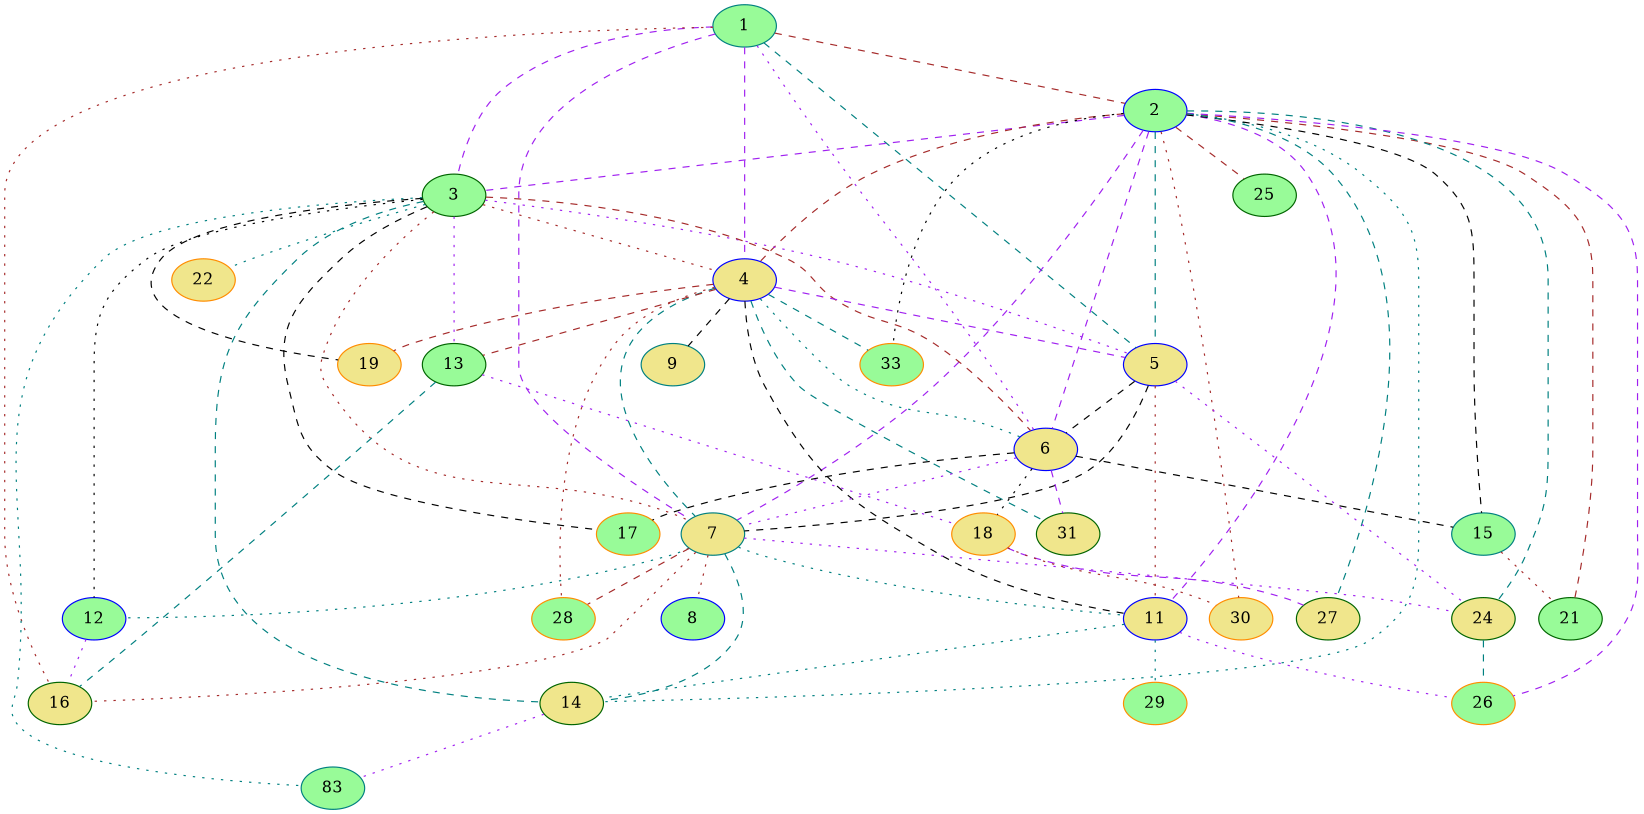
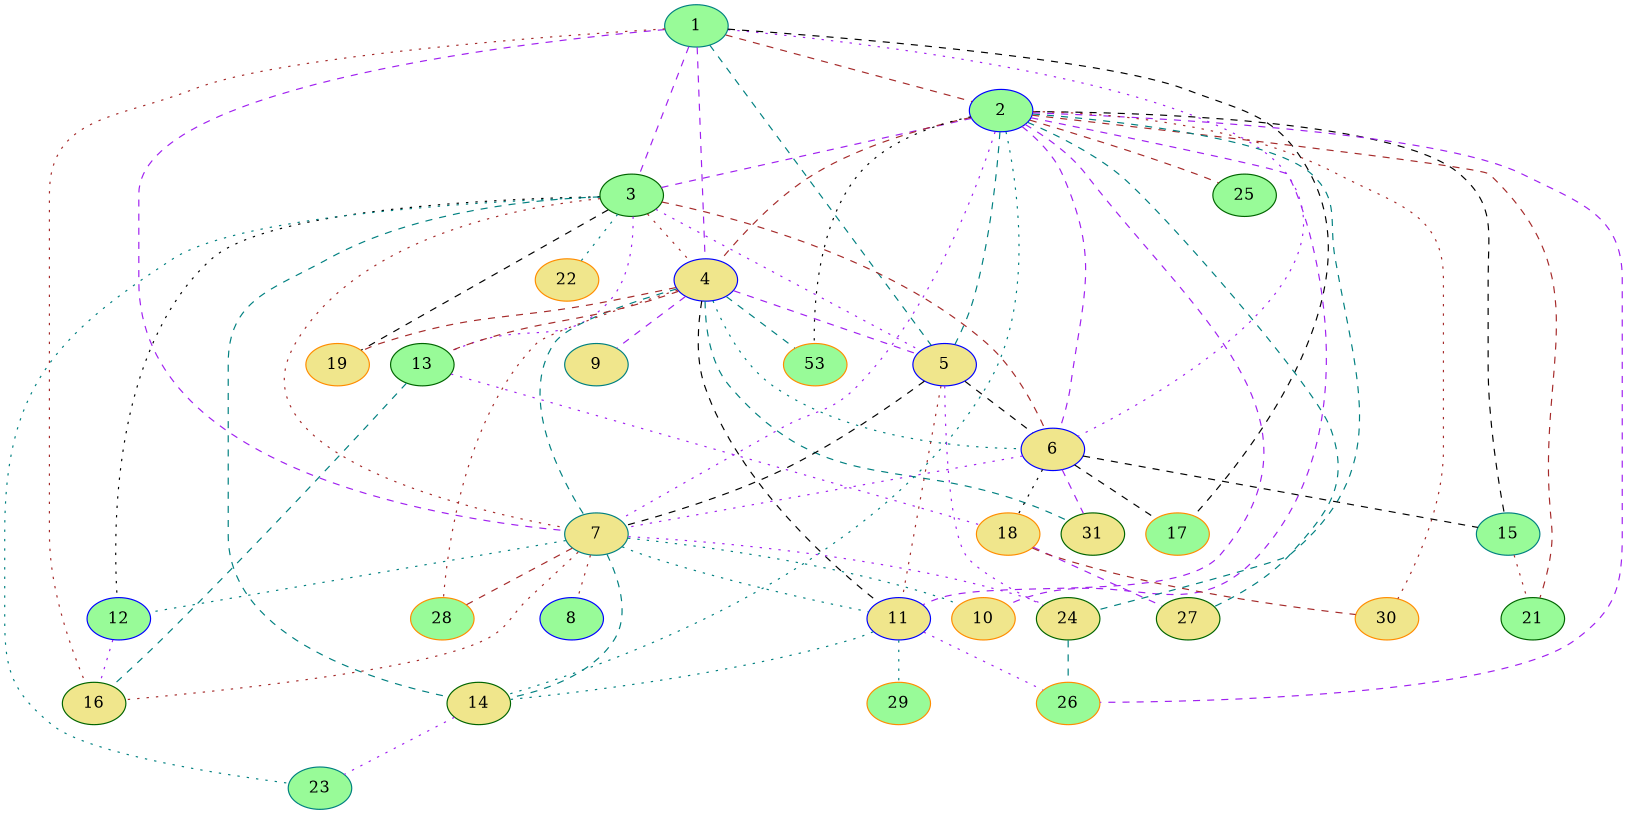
(709, 322) -> (651, 322)
(967, 354) -> (863, 379)
(892, 365) -> (815, 365)
(307, 444) -> (1221, 102)
(1165, 588) -> (1216, 595)
none -> (983, 619)
(333, 788) -> (320, 788)
